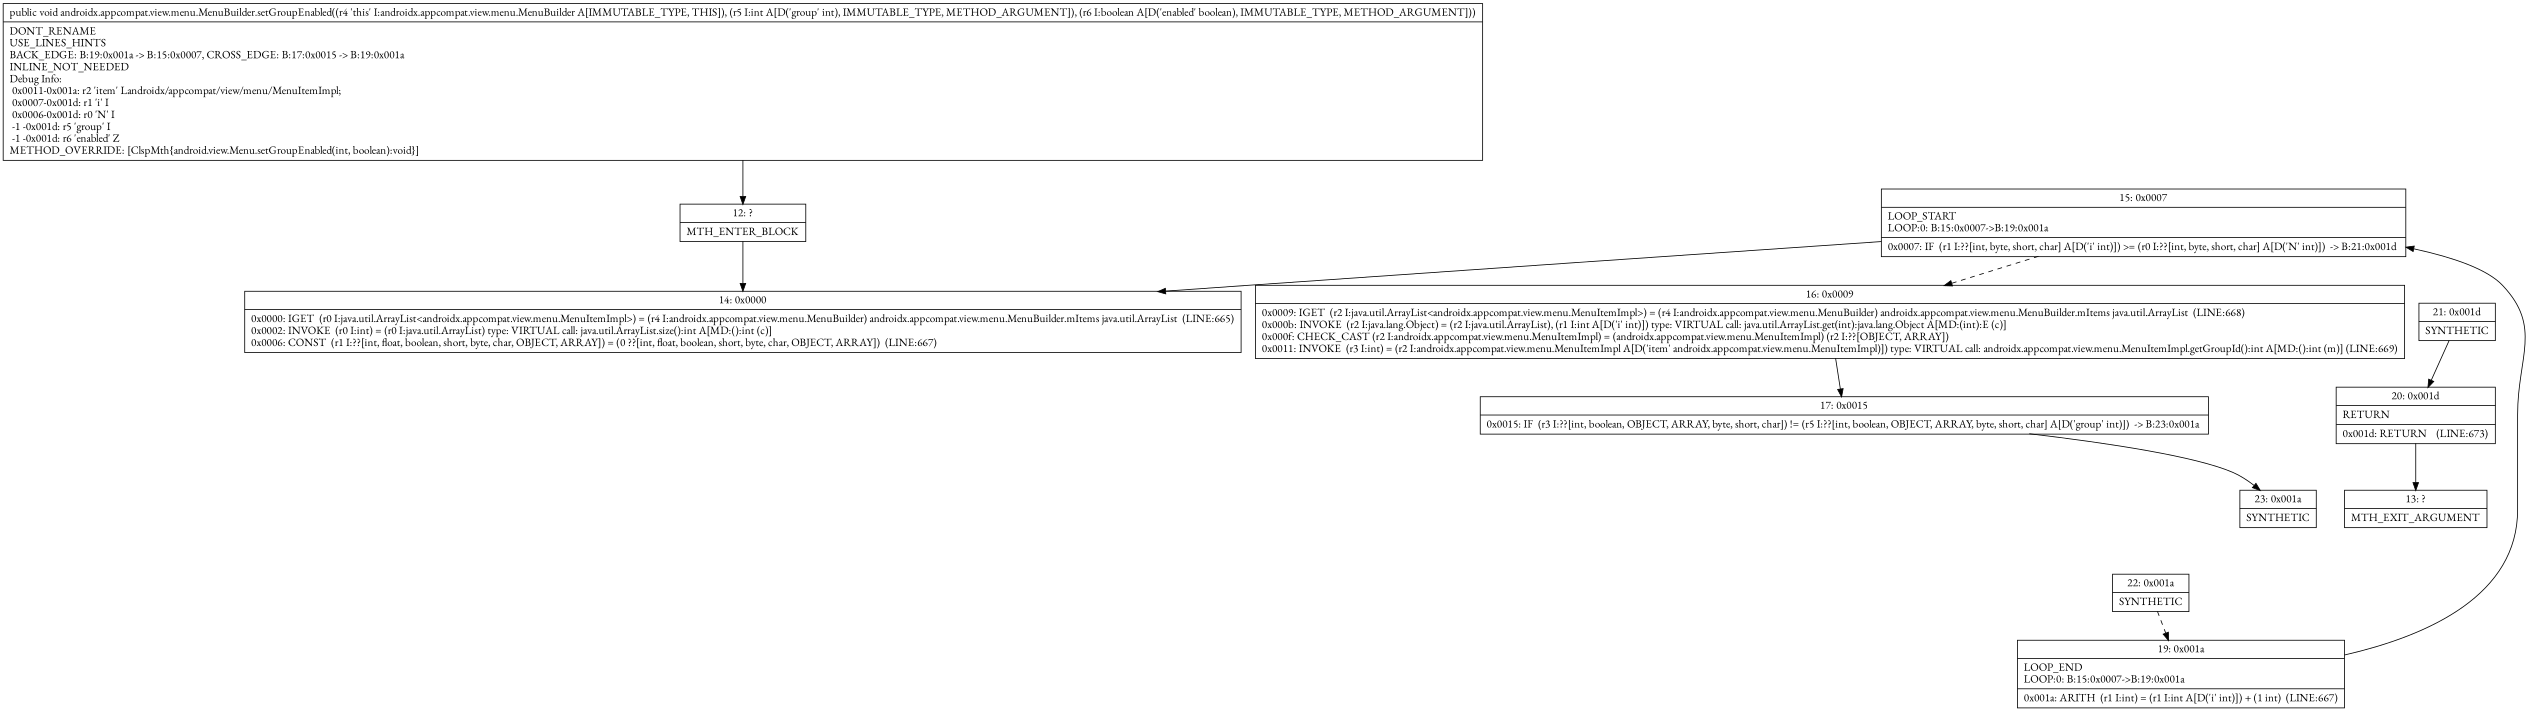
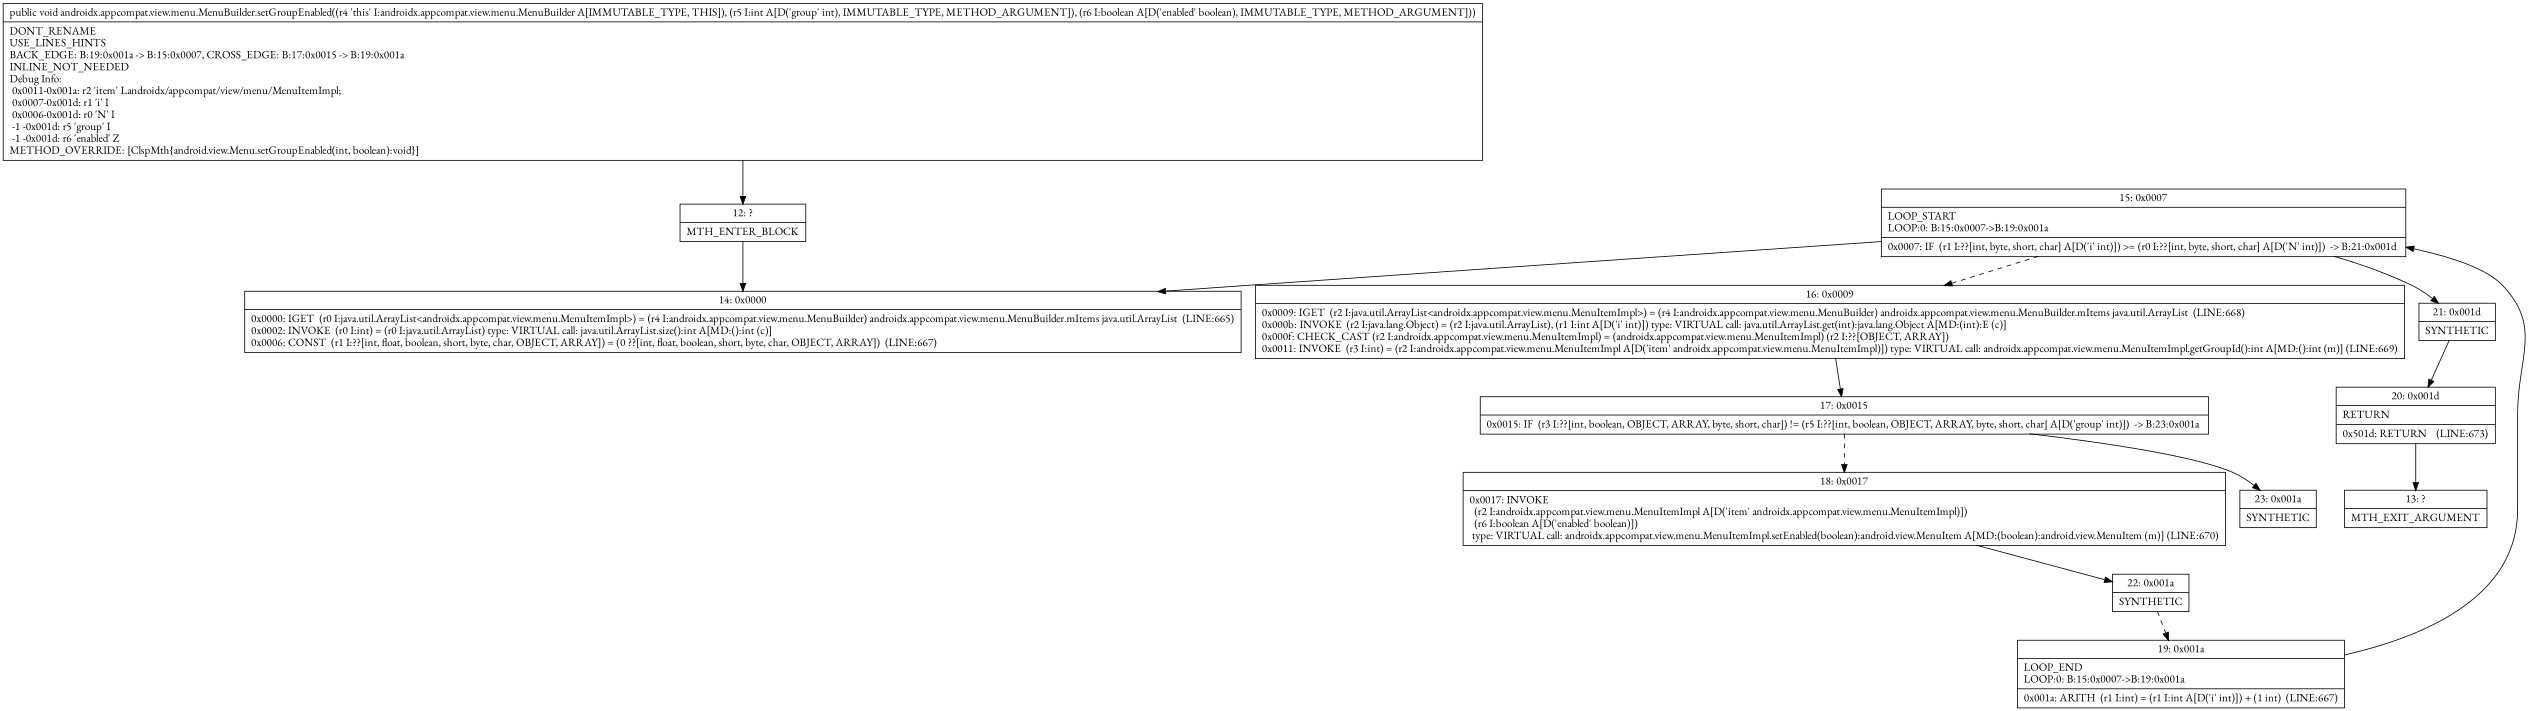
none -> (2385, 274)
(2416, 434) -> (2416, 434)
none -> (1844, 509)
